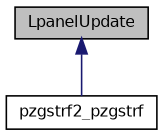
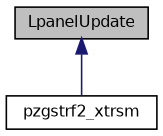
(82, 113) -> (82, 113)
